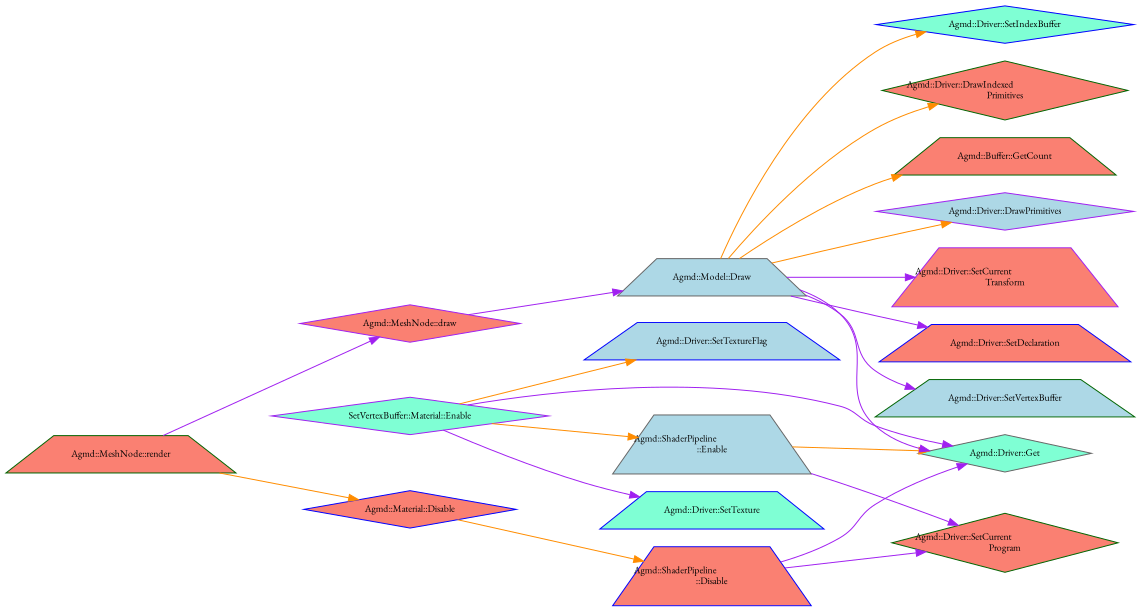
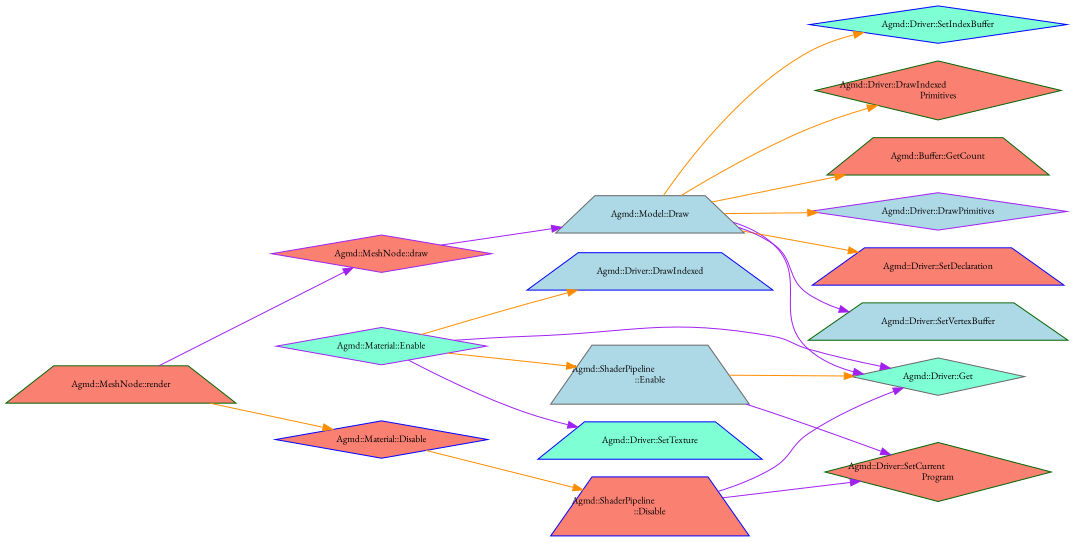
(1005, 277) -> none
(854, 311) -> (795, 241)
(712, 341) -> (650, 271)
(410, 416) -> (382, 346)
